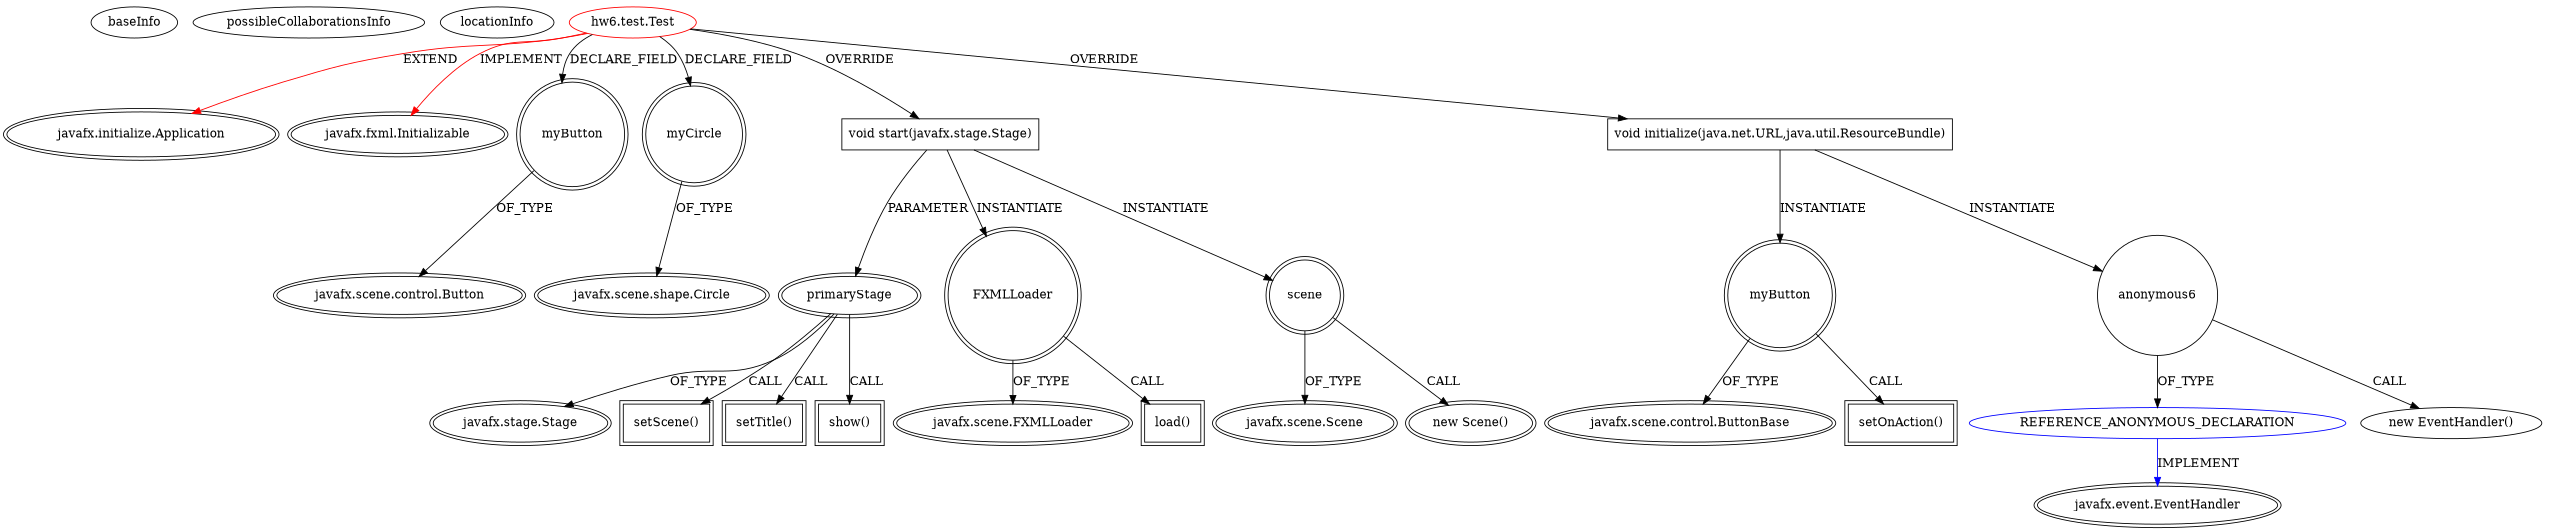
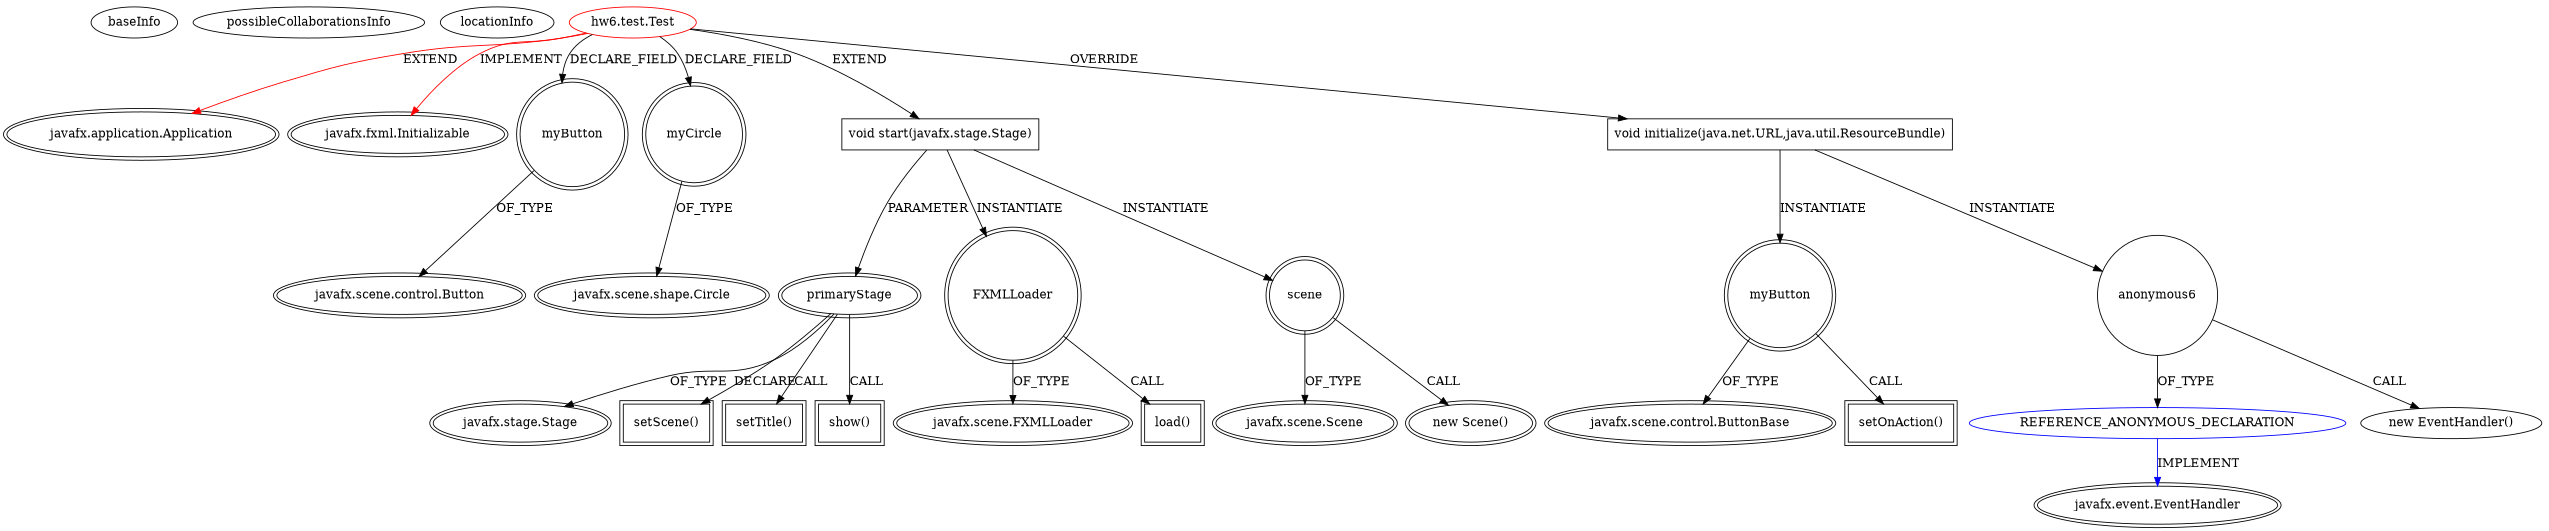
(860, 60) -> (860, 60)
(141, 134) -> (141, 134)
(765, 382) -> (765, 382)
